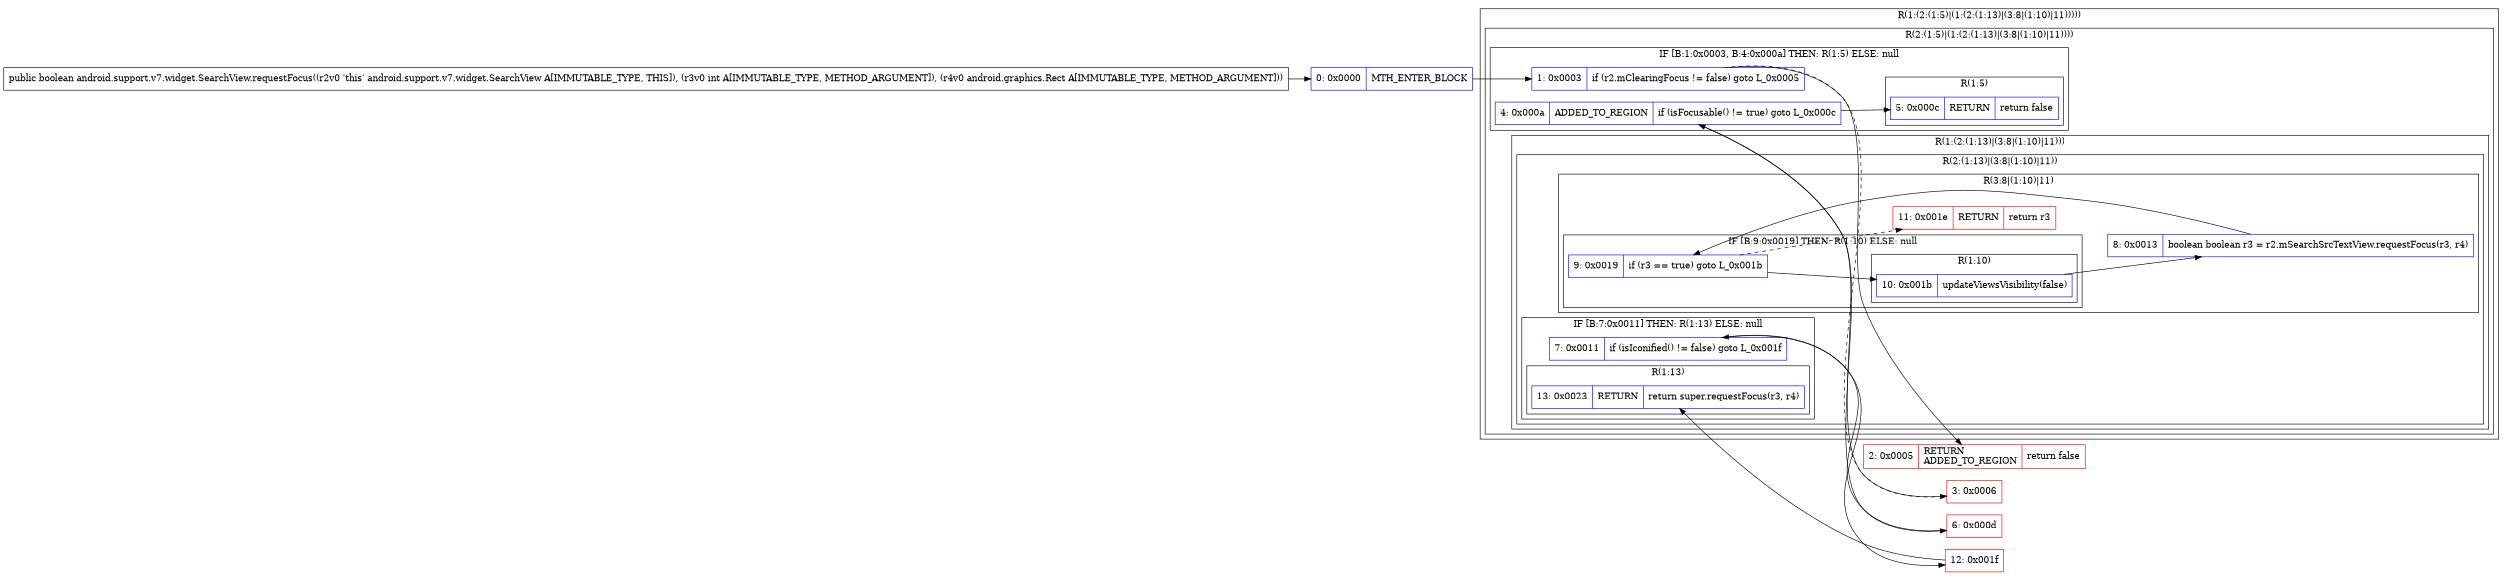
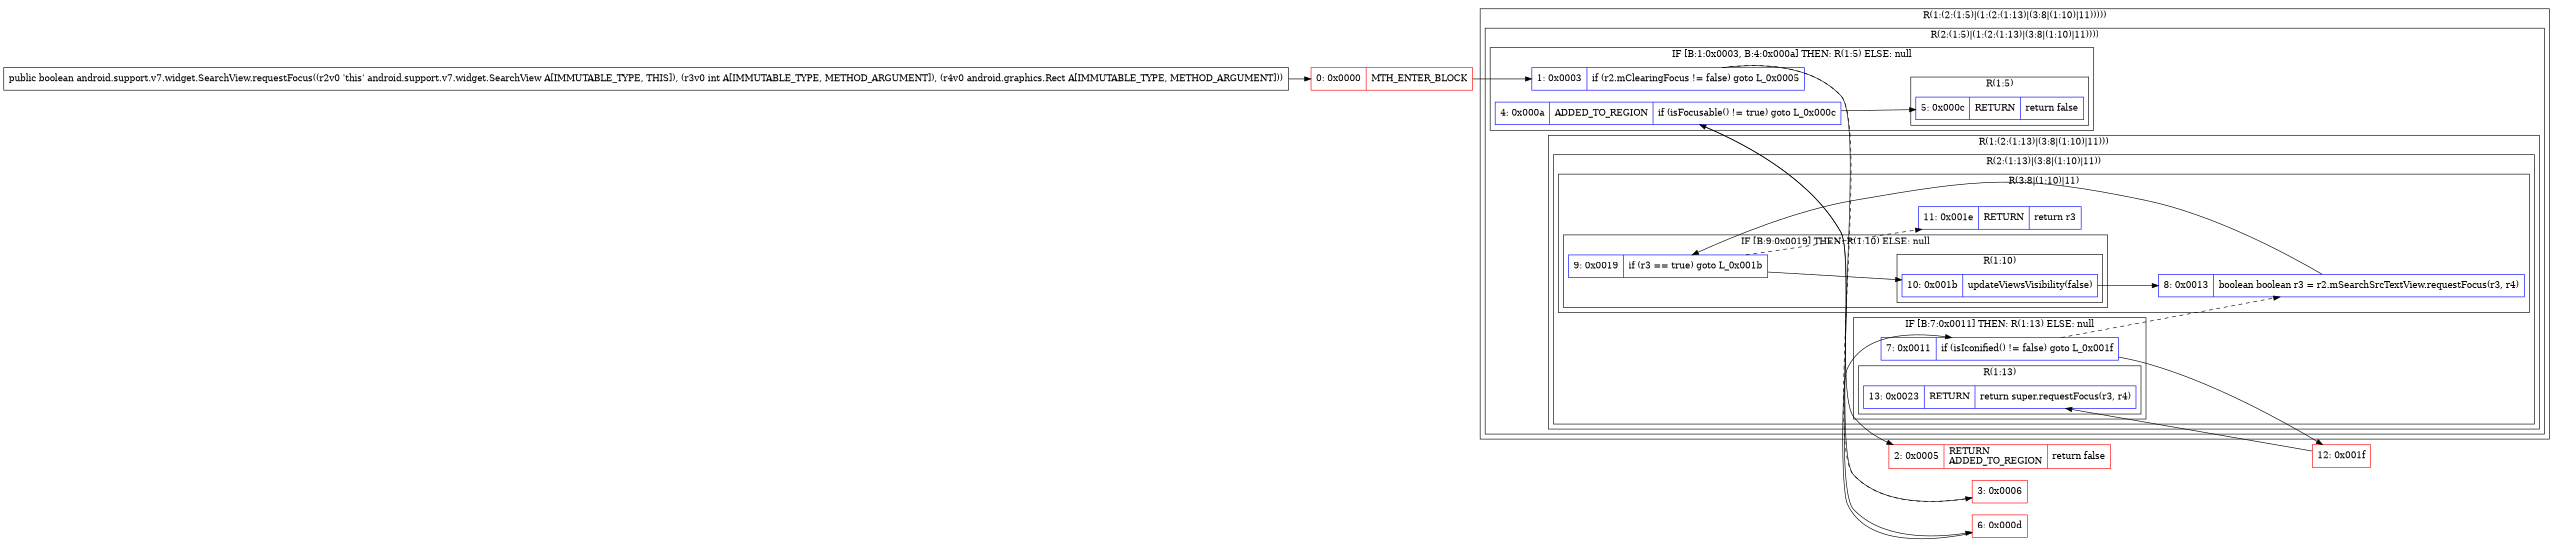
(1392, 79) -> (1392, 79)
(1974, 218) -> (2000, 218)
none -> (2167, 318)
